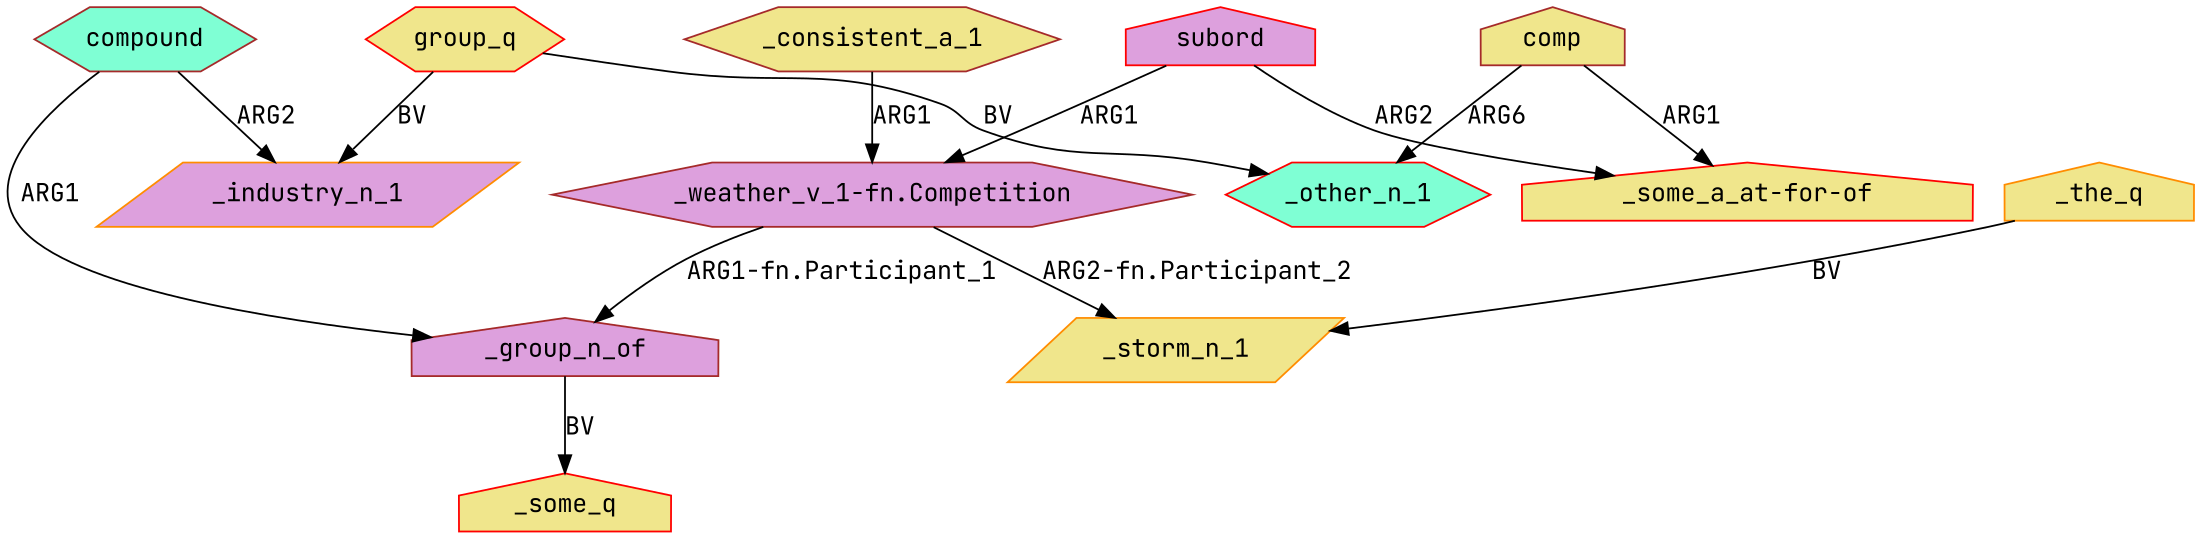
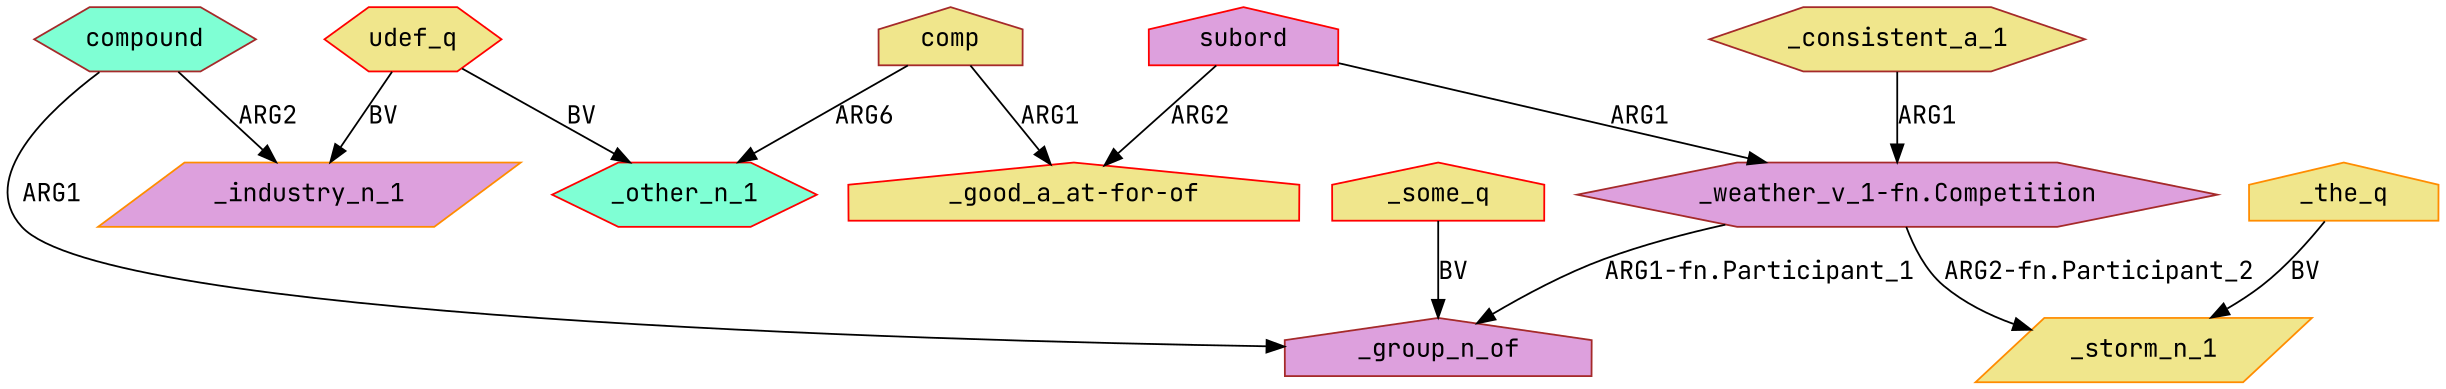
(465, 39) -> (413, 39)
(1747, 195) -> (1074, 195)
(565, 416) -> (1438, 260)
